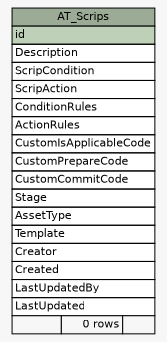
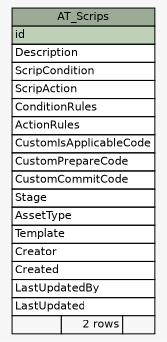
(101, 324) -> (101, 324)
